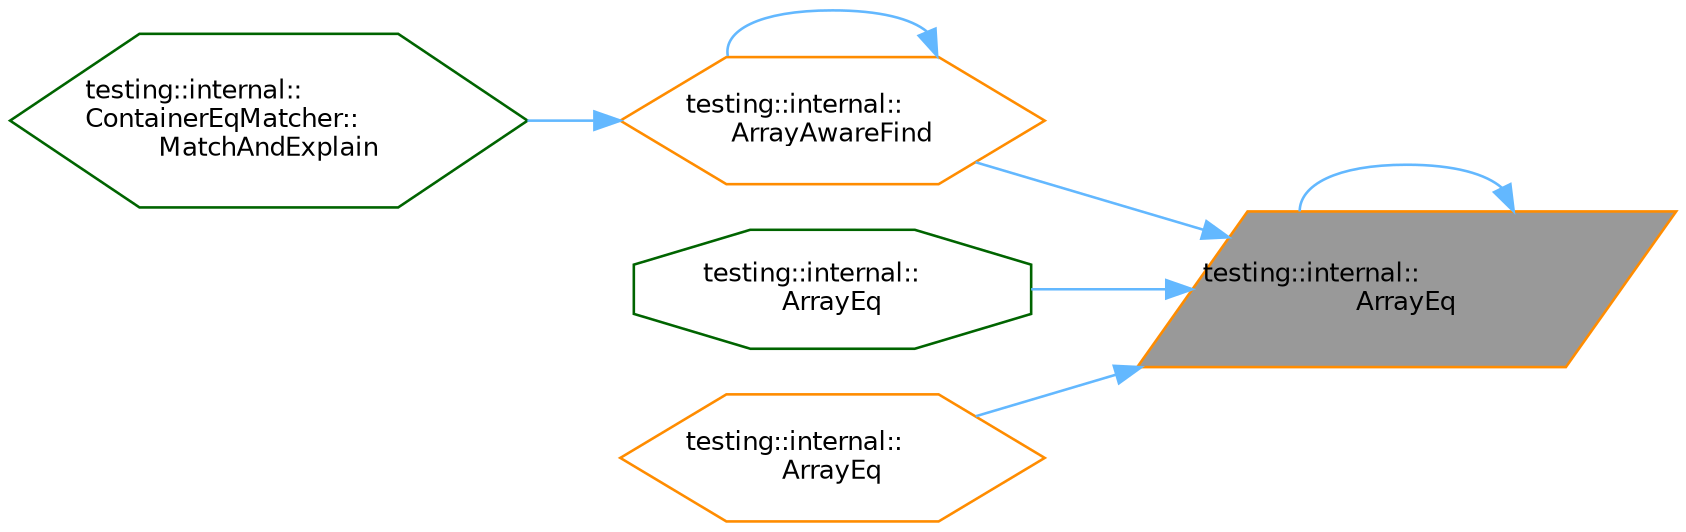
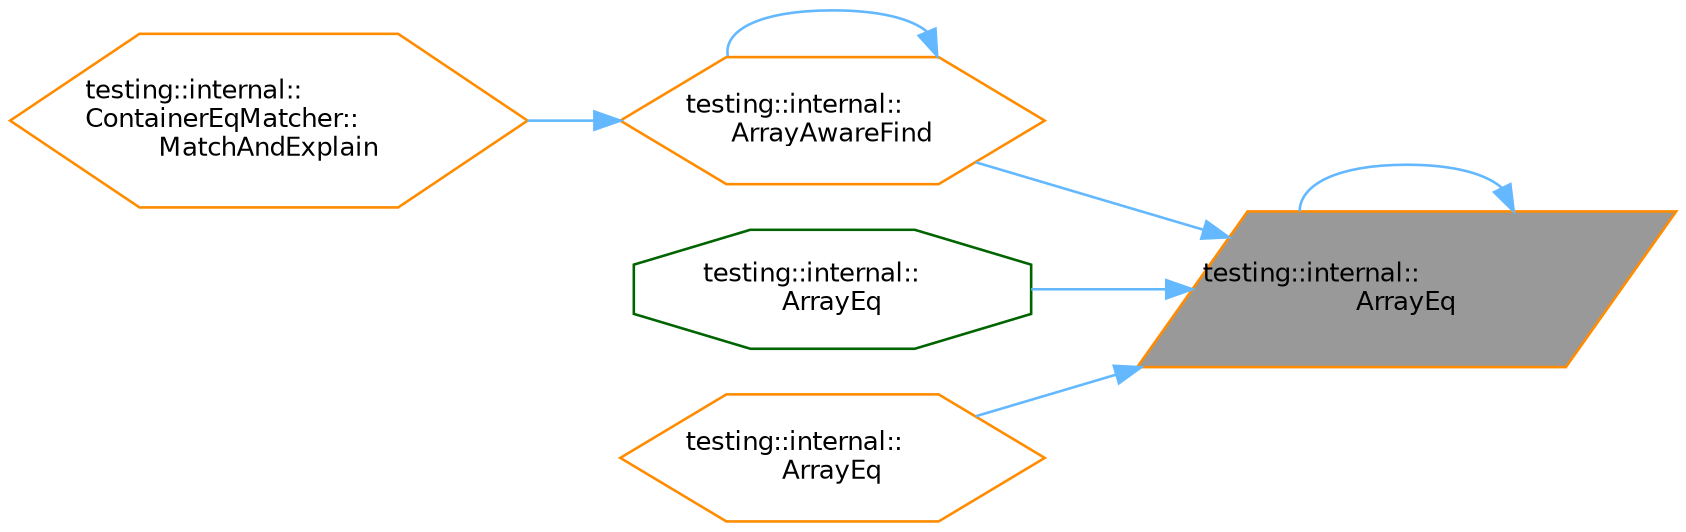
(269, 121) -> (269, 121)
